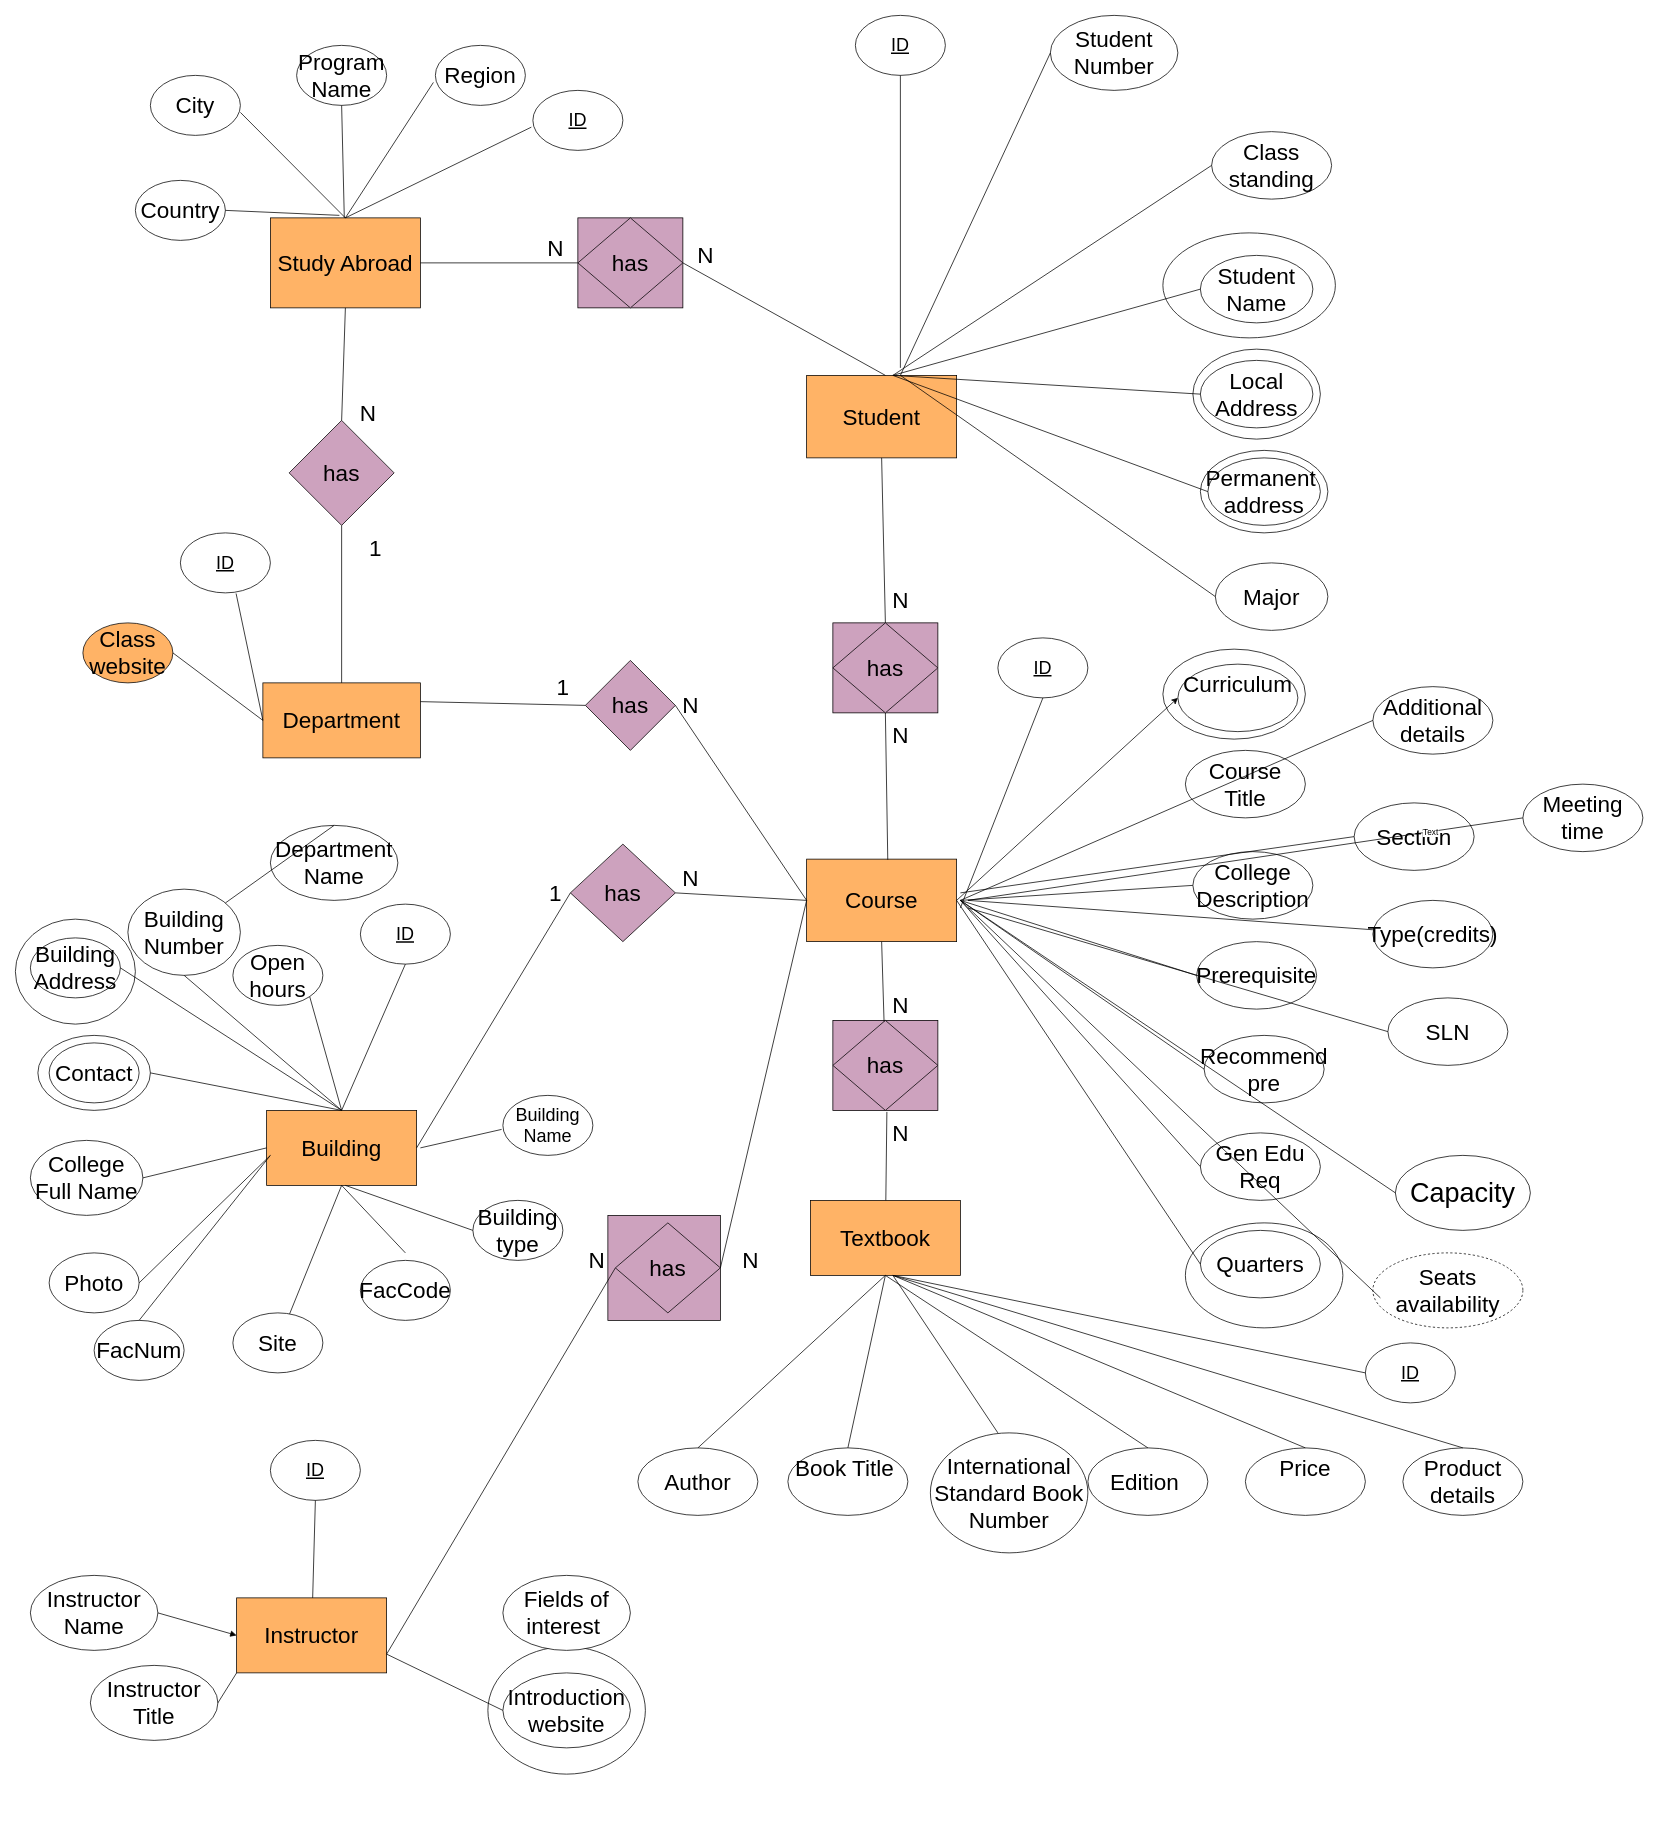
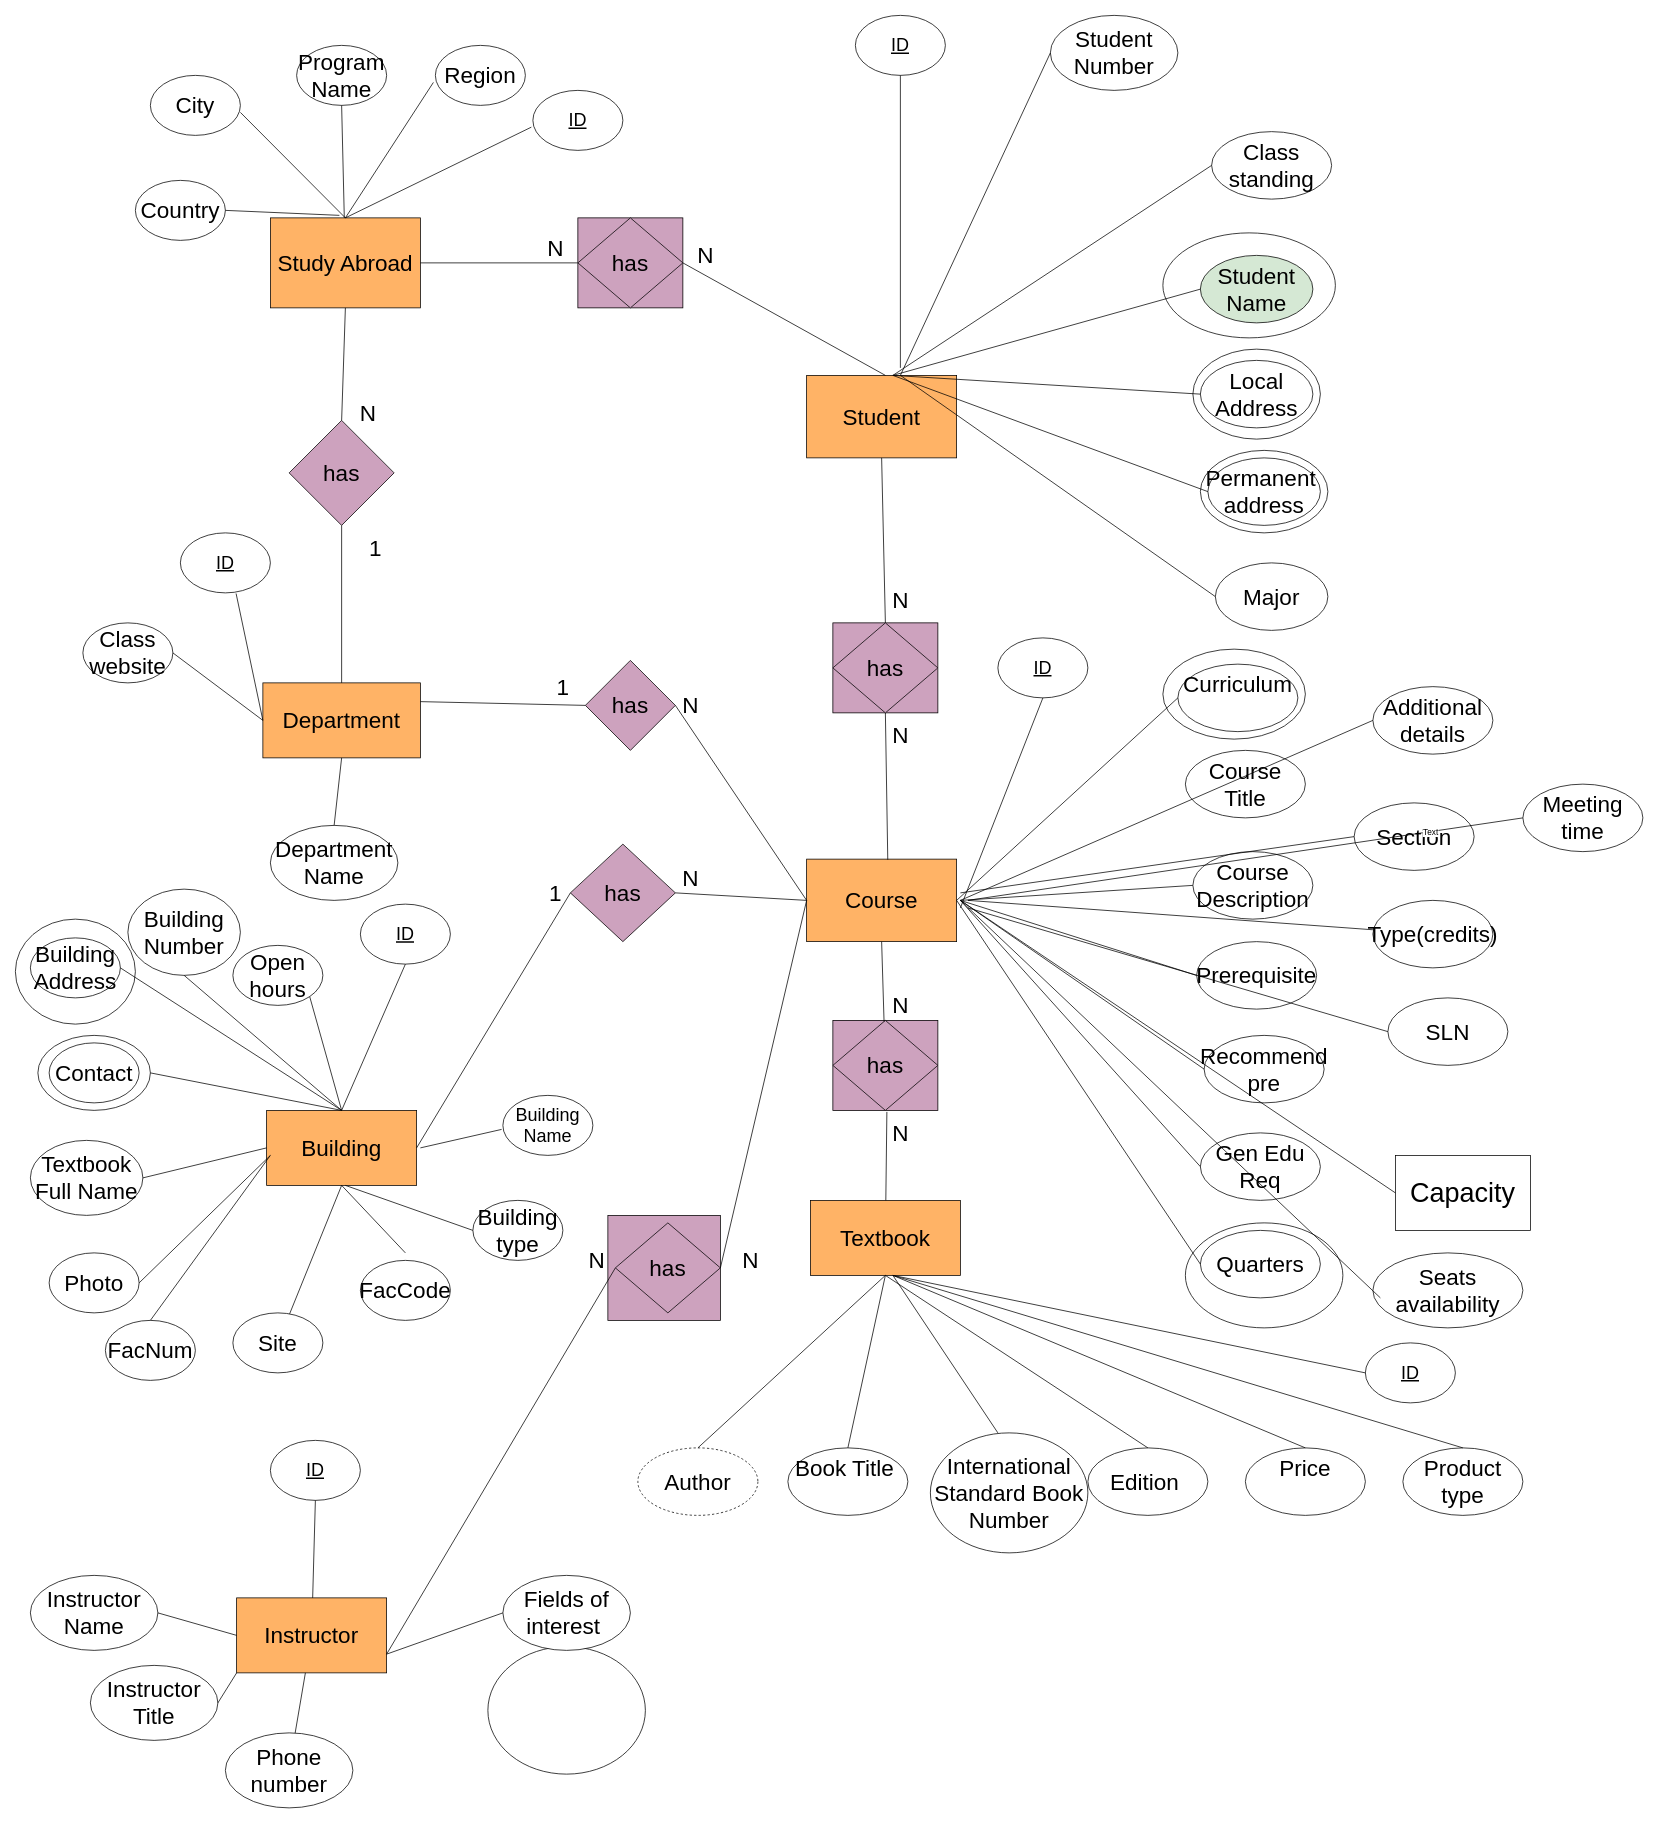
(1257, 289) -> (1257, 289)
(128, 653) -> (128, 653)
(1173, 702) -> (1175, 701)
(280, 864) -> (338, 792)
(1253, 885) -> (1253, 885)
(87, 1178) -> (87, 1178)
(1463, 1193) -> (1463, 1193)
(1448, 1290) -> (1448, 1290)
(139, 1350) -> (150, 1350)
(698, 1482) -> (698, 1482)
(1463, 1482) -> (1463, 1482)
(229, 1633) -> (232, 1634)
none -> (445, 1633)
(445, 1682) -> none
none -> (300, 1703)
(567, 1710) -> none
none -> (289, 1770)
